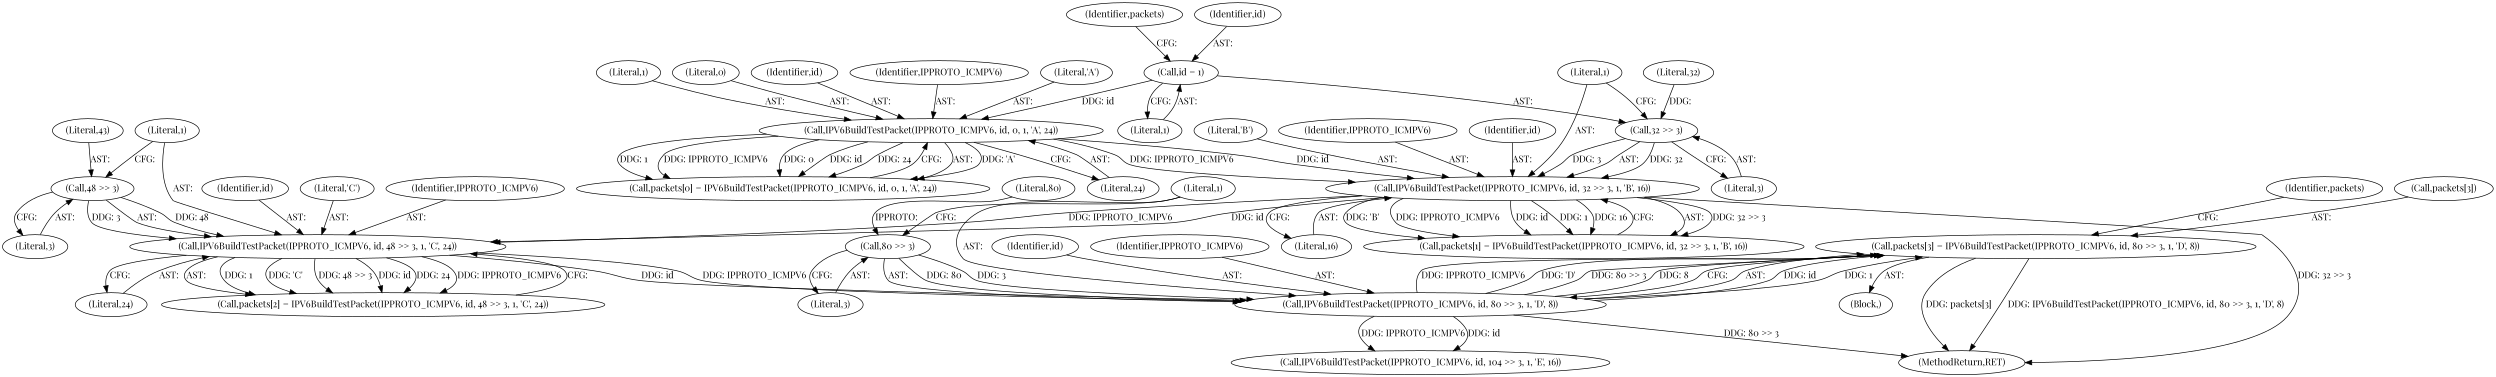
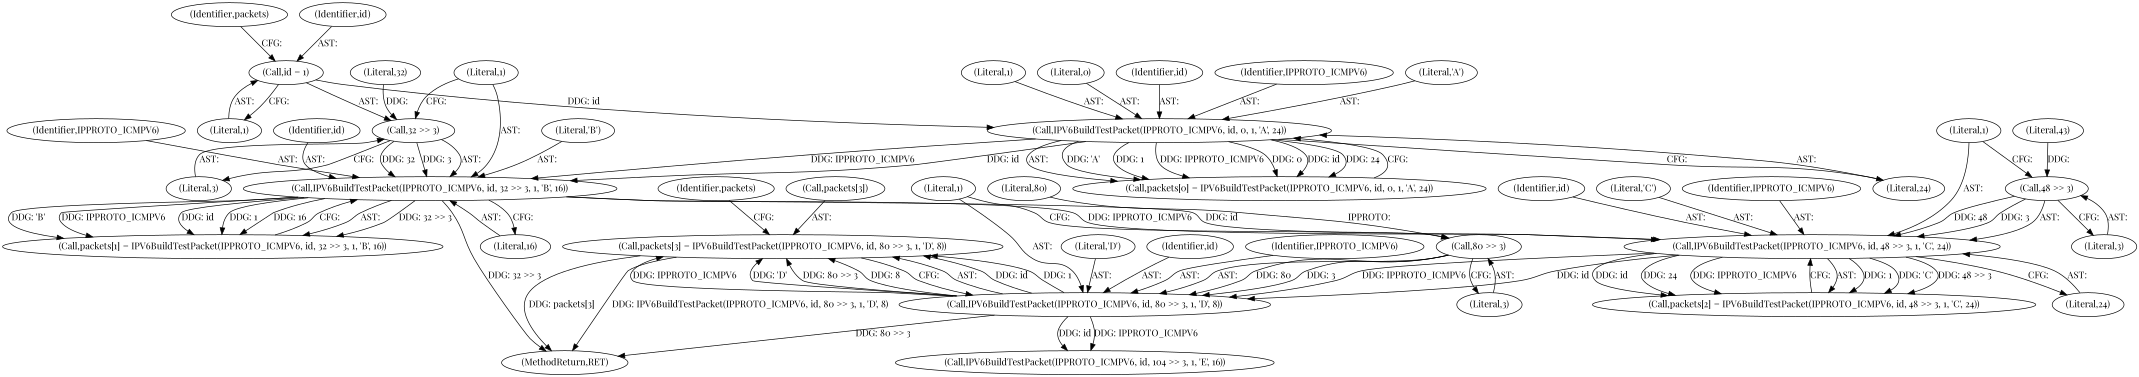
(102, 160) -> (2060, 160)
none -> (1098, 247)
(1866, 305) -> none
